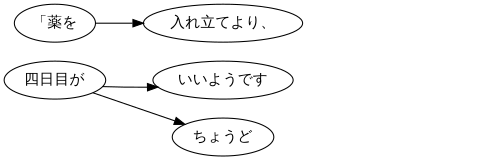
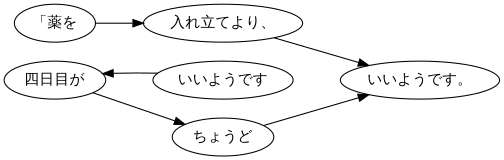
none -> (420, 80)
(125, 87) -> (136, 73)
